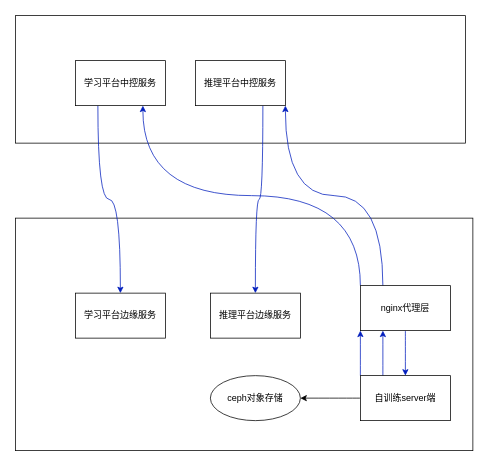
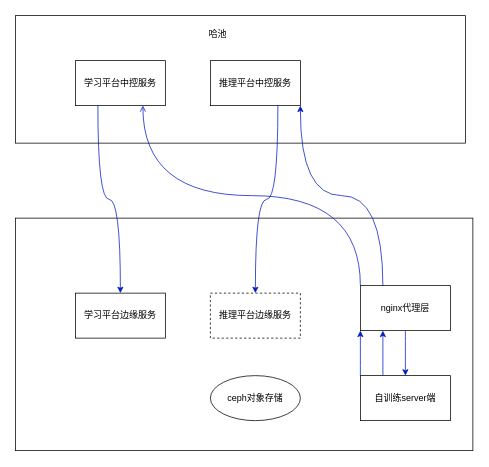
none -> (218, 34)
(240, 83) -> (255, 83)
(143, 112) -> (143, 110)
(255, 315) -> (255, 315)
(307, 398) -> none
